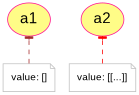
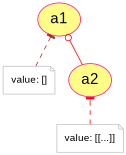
none -> (76, 53)
